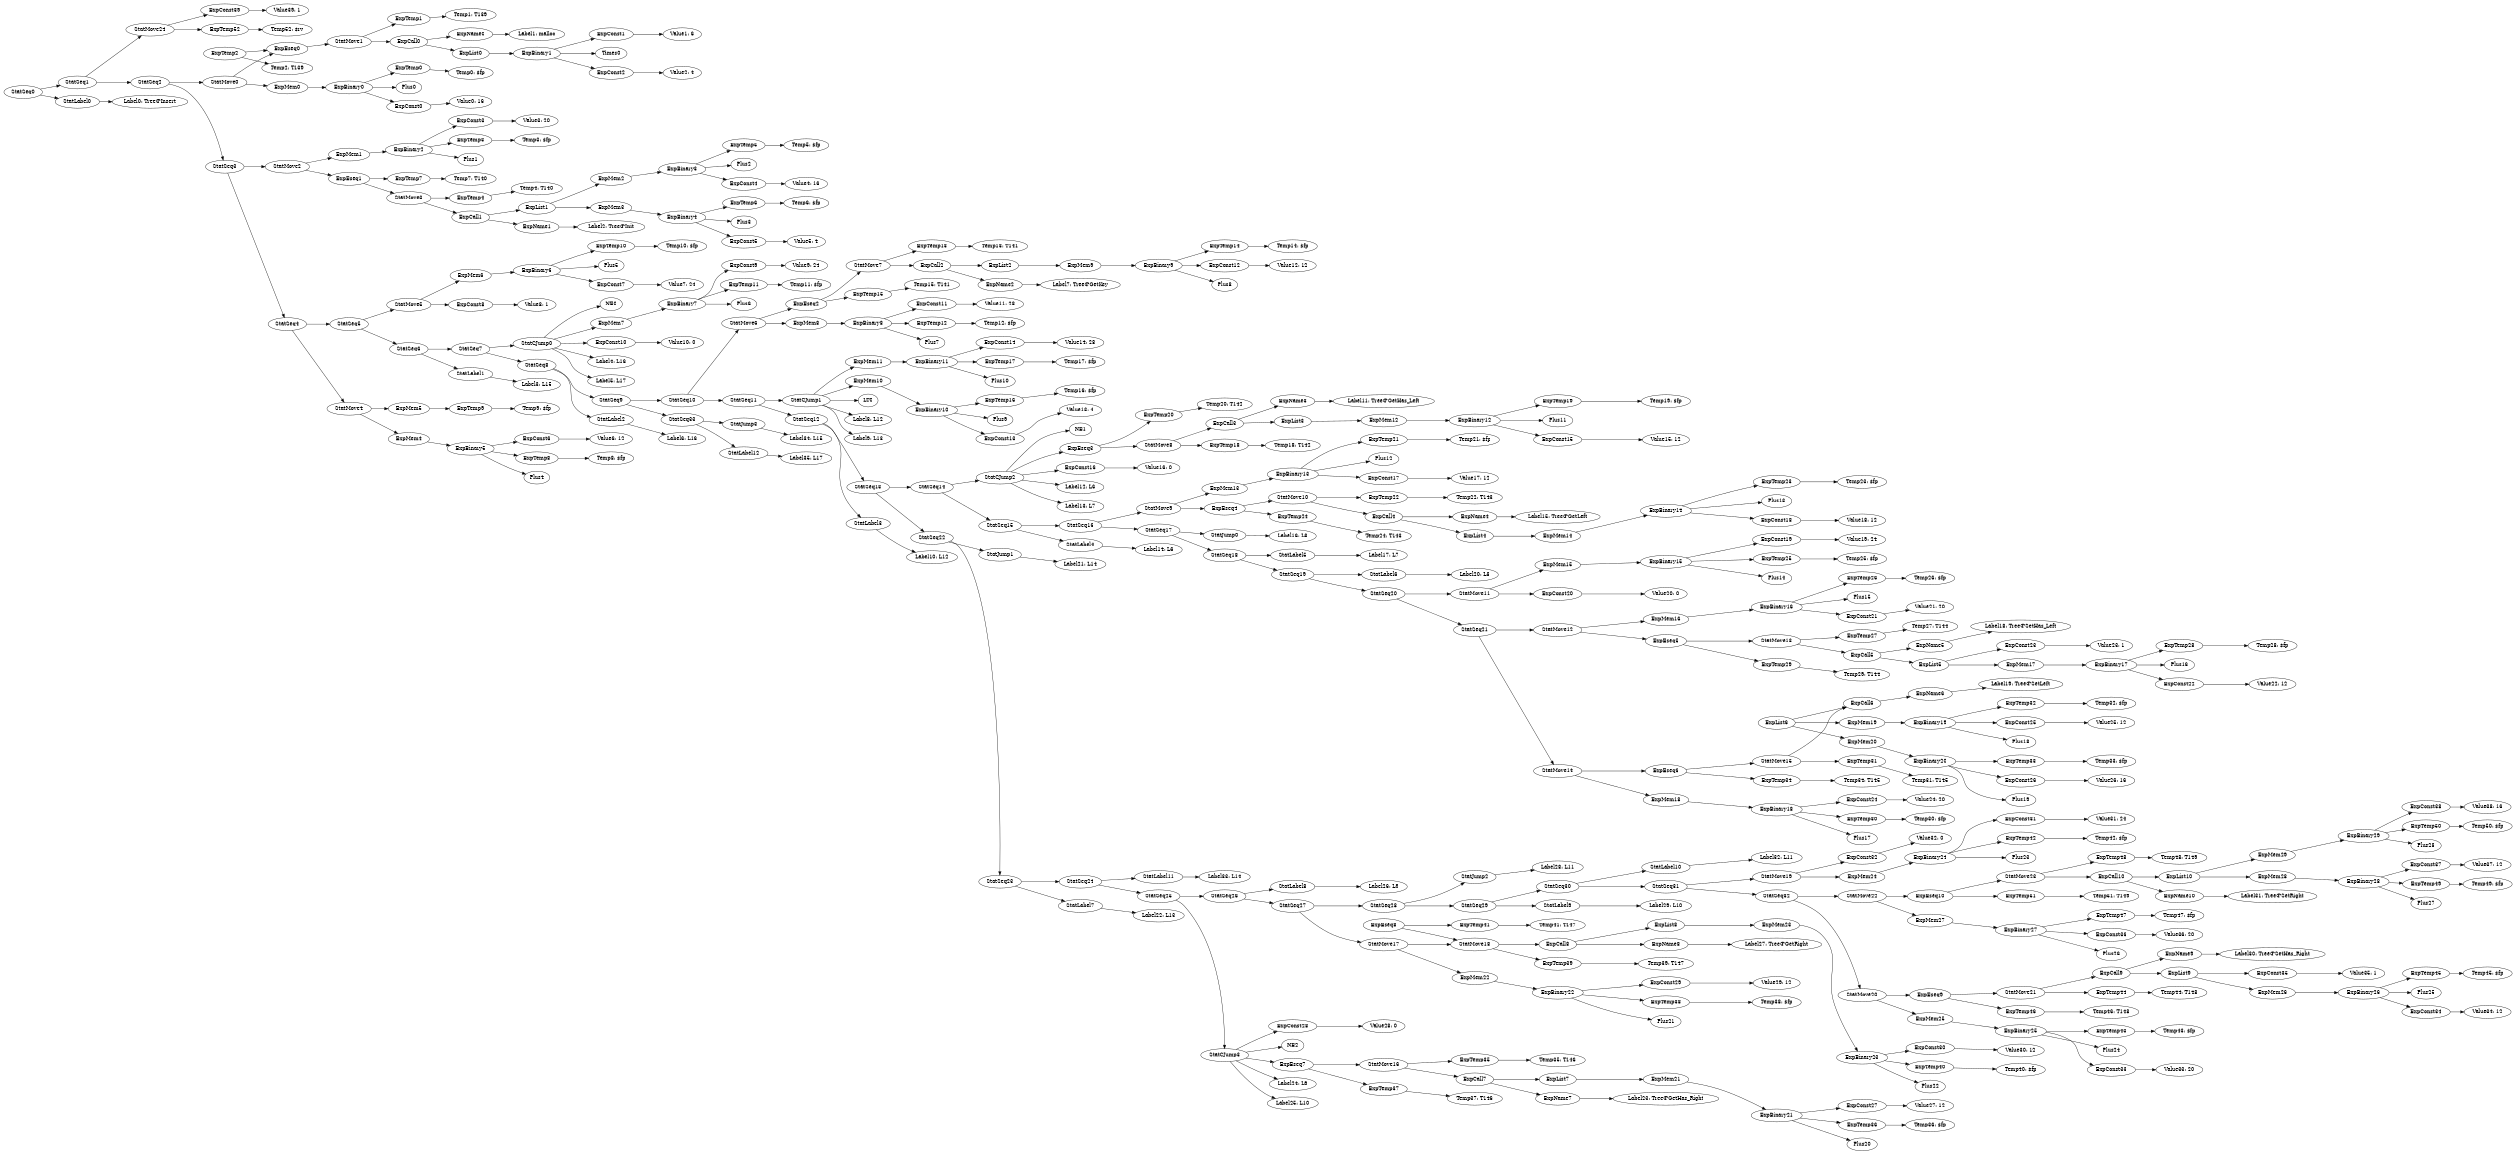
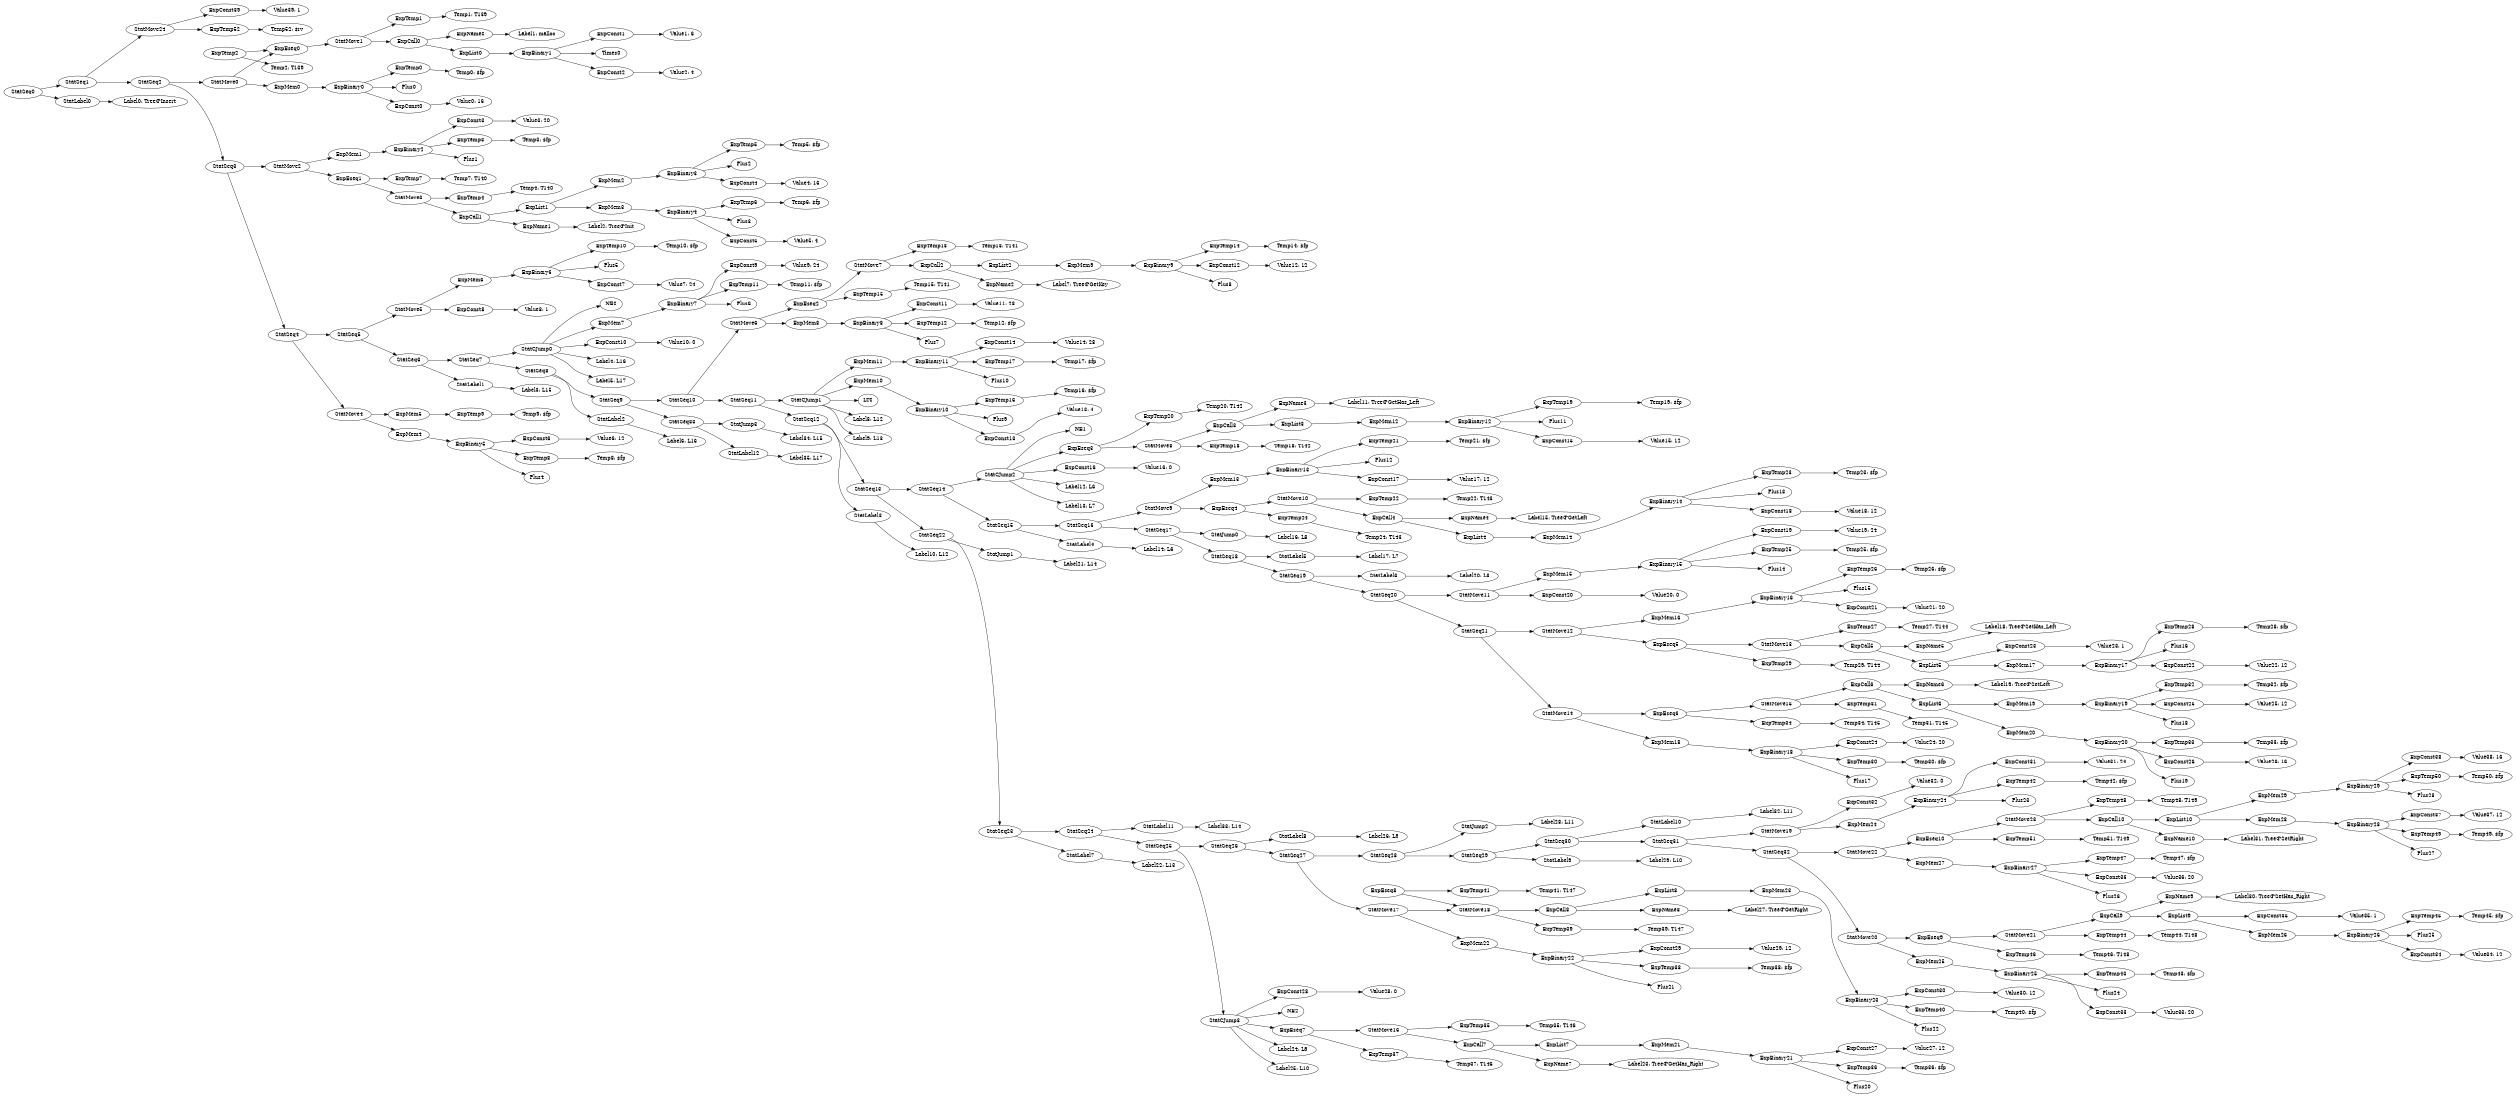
(1818, 714) -> (1895, 694)
